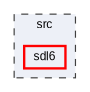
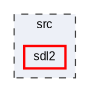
(45, 57) -> (45, 57)
